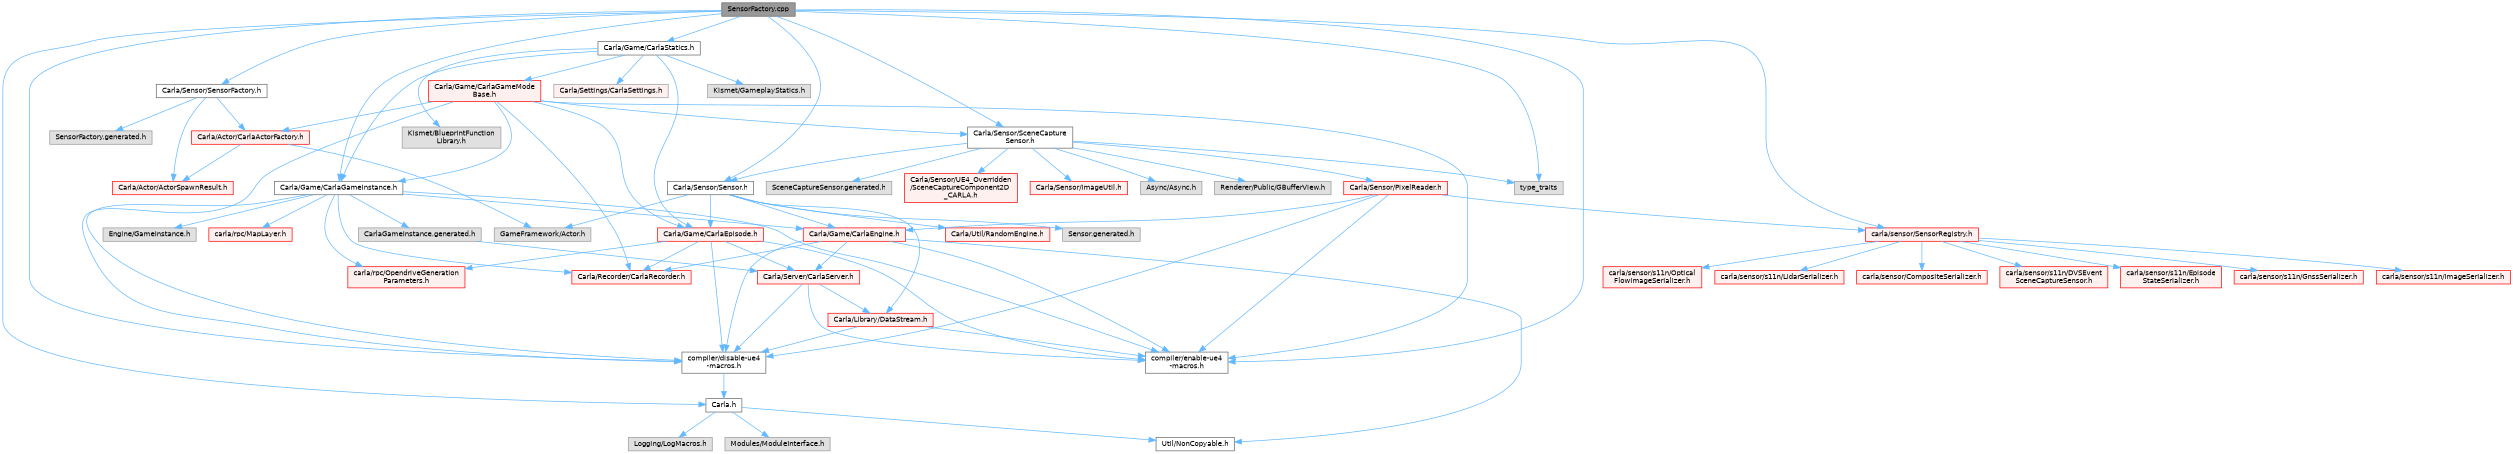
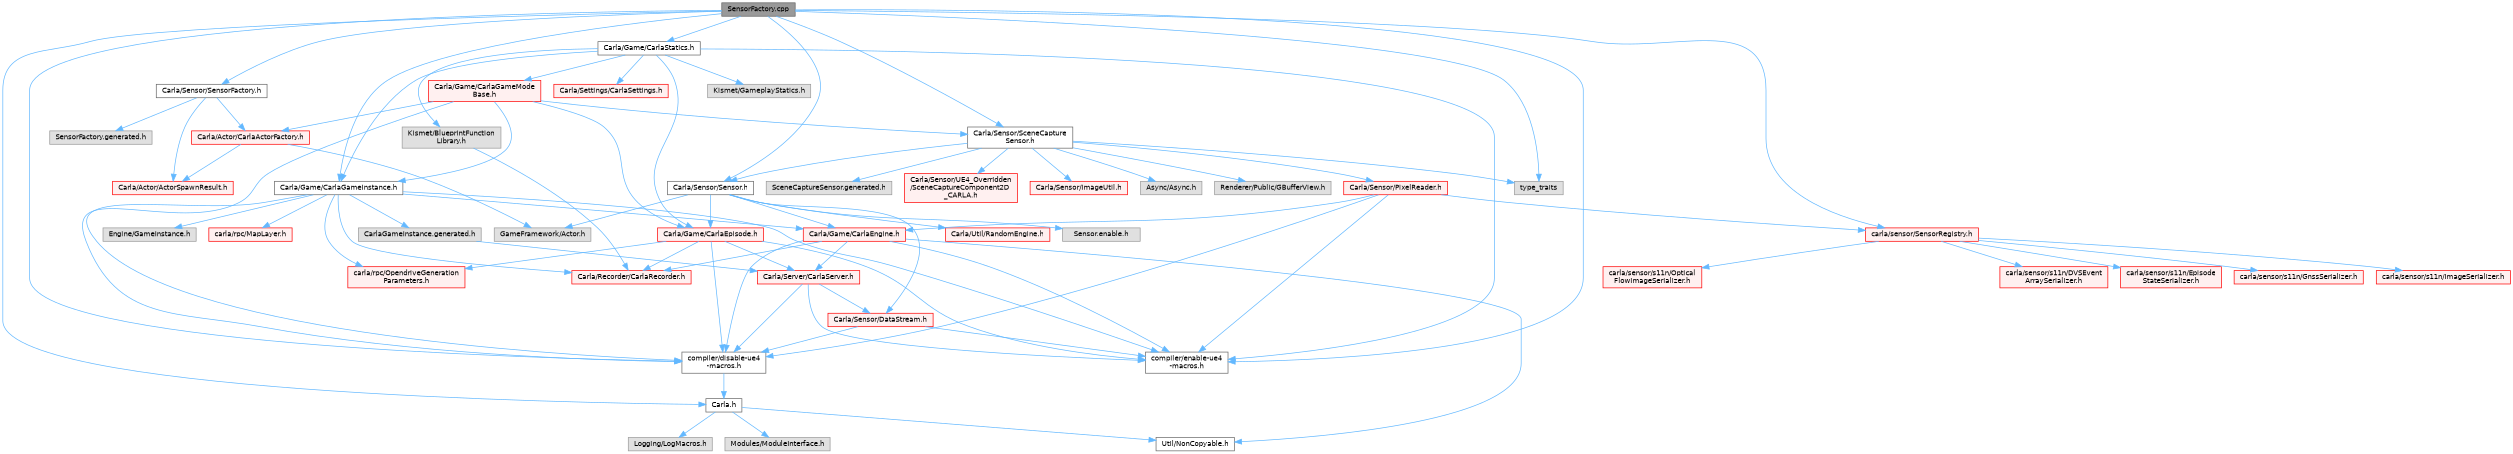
(611, 91) -> (611, 91)
(1185, 117) -> (1316, 78)
(573, 175) -> (557, 196)
(1101, 235) -> (1101, 235)
(1779, 277) -> none
(1922, 277) -> none
(2054, 277) -> (2054, 277)
(881, 320) -> (881, 320)
